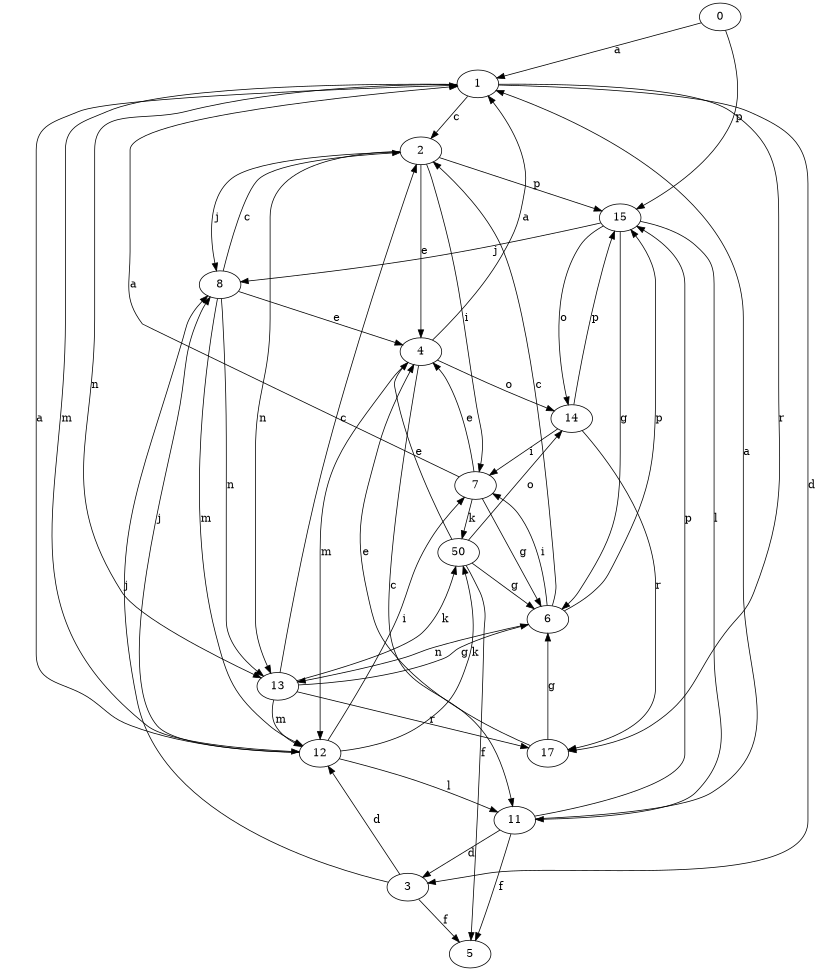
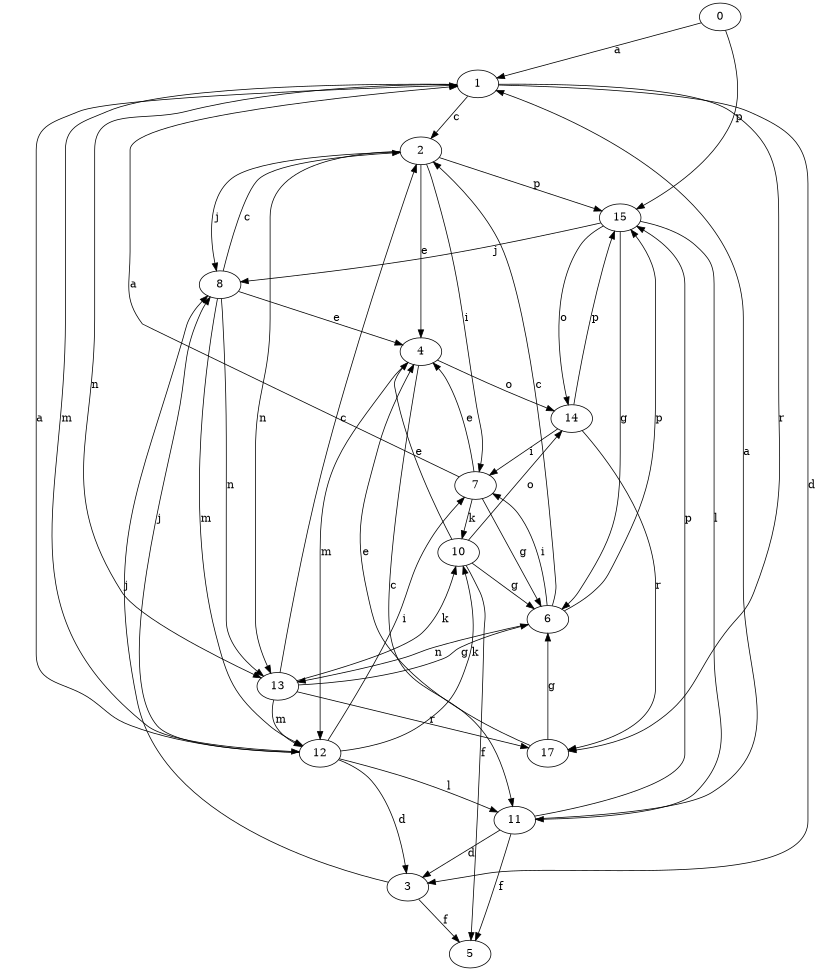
(515, 230) -> none
(459, 552) -> (459, 552)
(366, 823) -> (386, 803)
